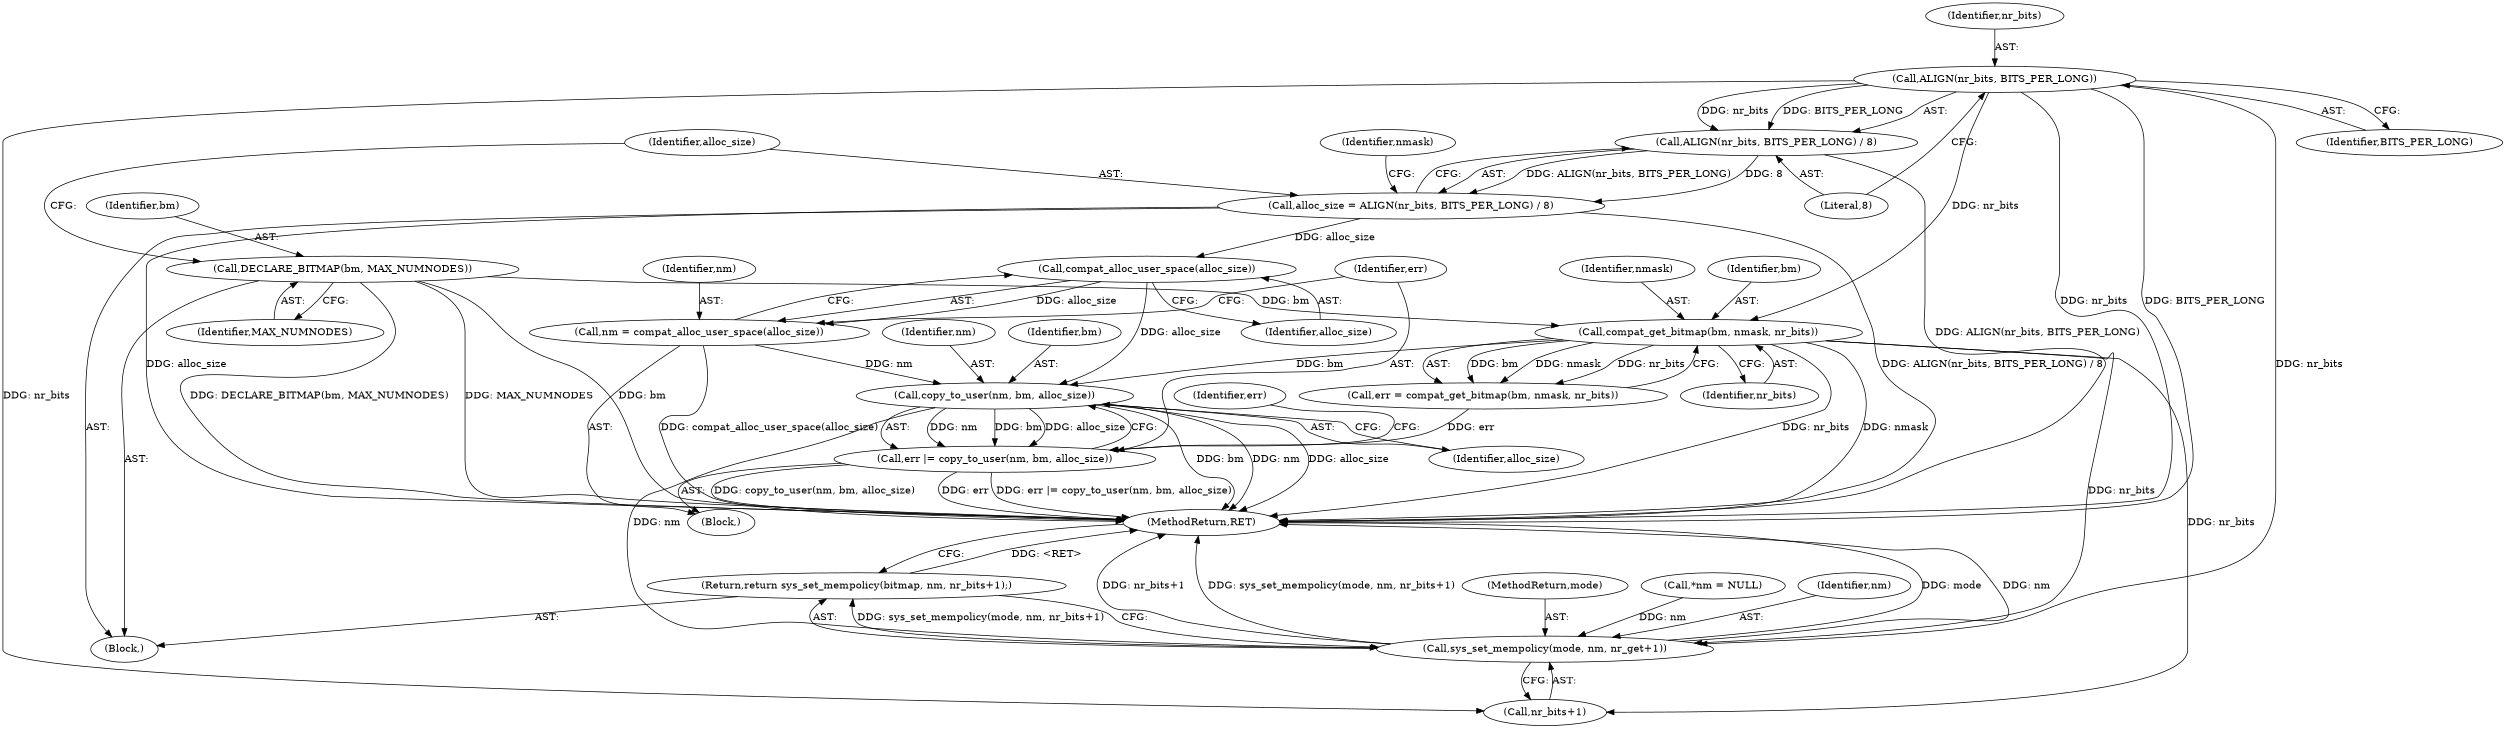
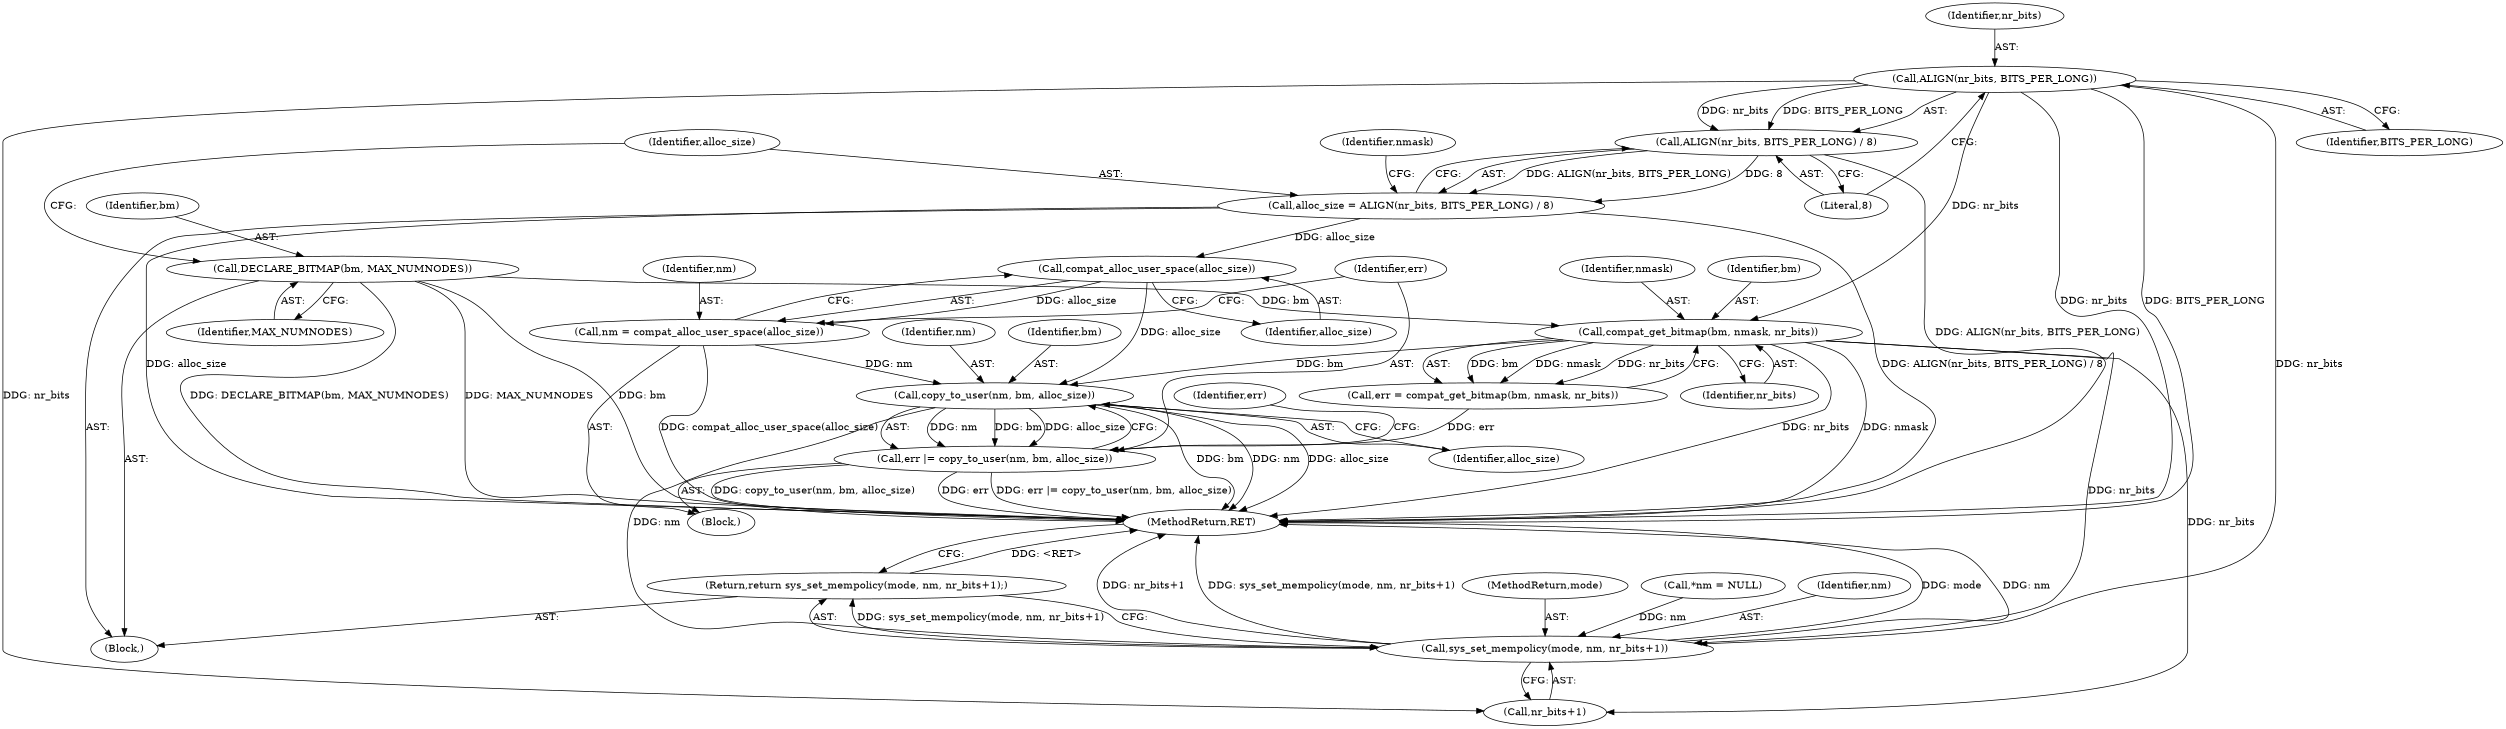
none -> (1829, 167)
(857, 586) -> (857, 586)
(1545, 649) -> (1545, 649)
